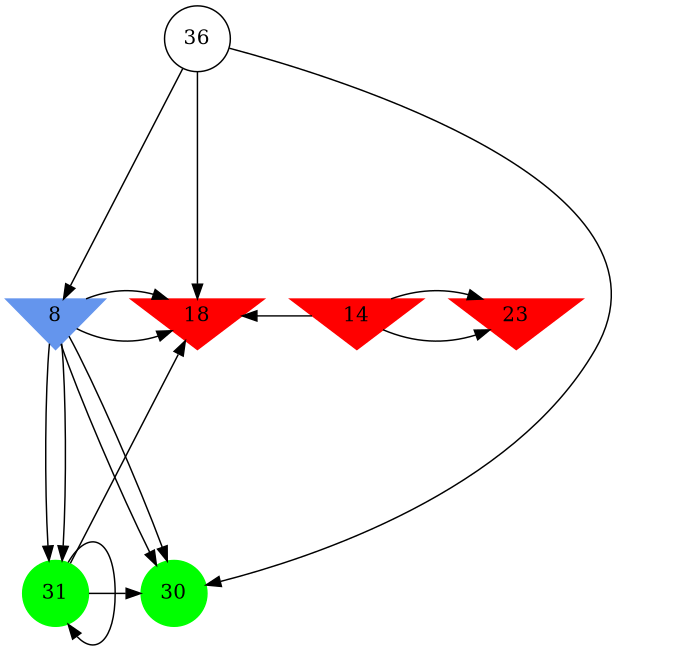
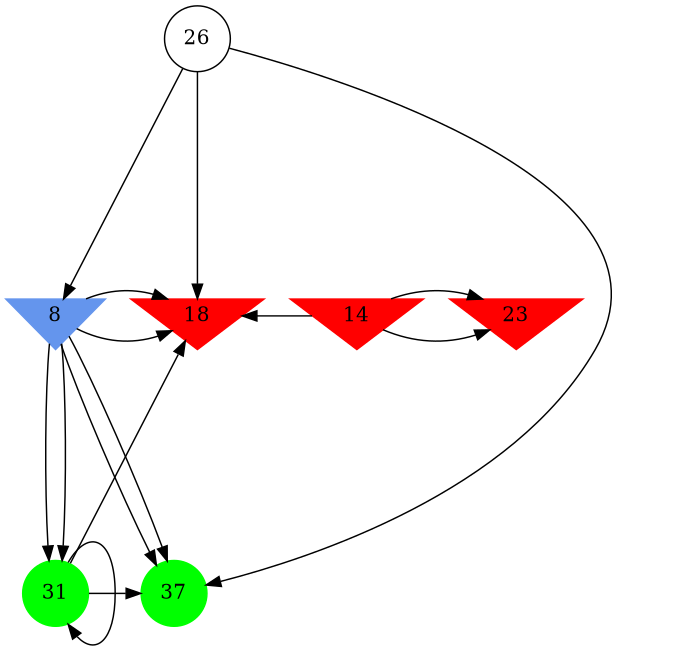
(197, 39) -> (197, 39)
(174, 593) -> (174, 593)
